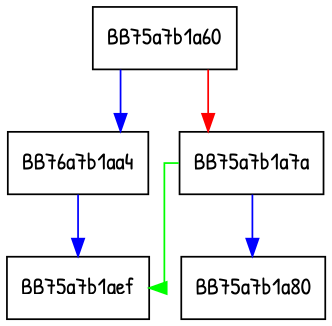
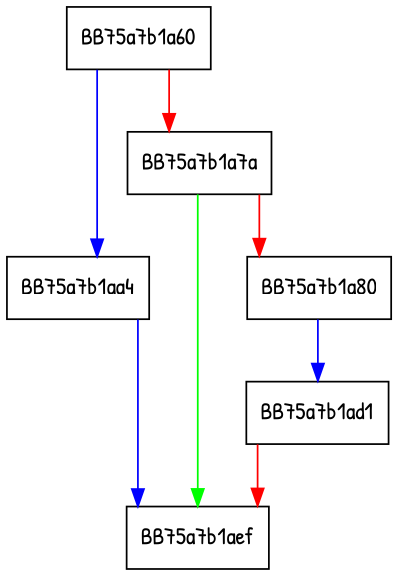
(78, 163) -> (78, 288)
(252, 217) -> (259, 217)
none -> (317, 413)
